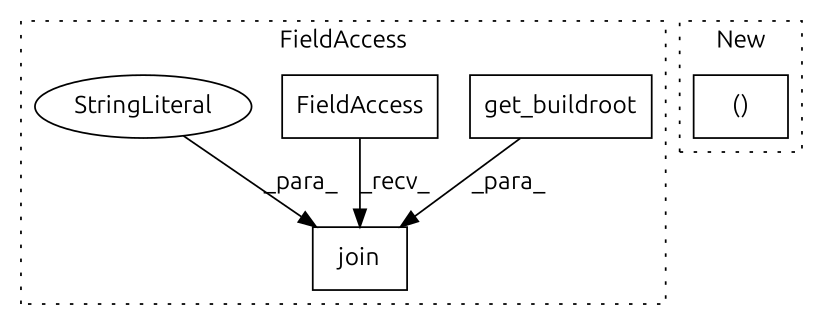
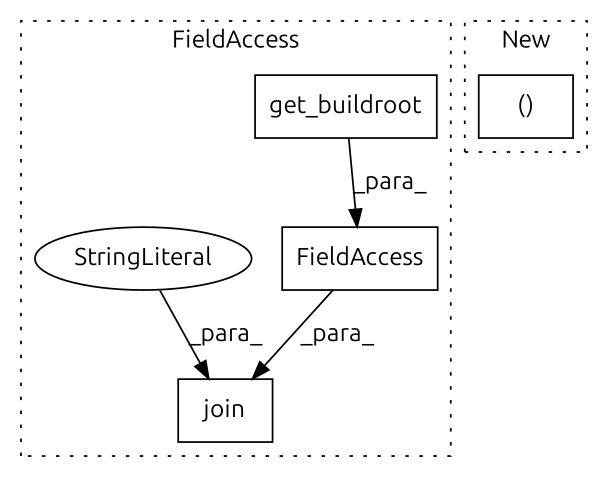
(467, 177) -> (352, 174)
(395, 183) -> (338, 335)
